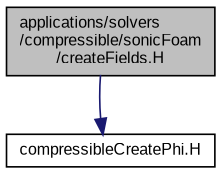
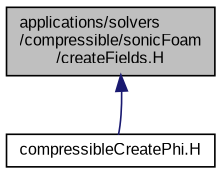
(100, 97) -> (121, 113)
